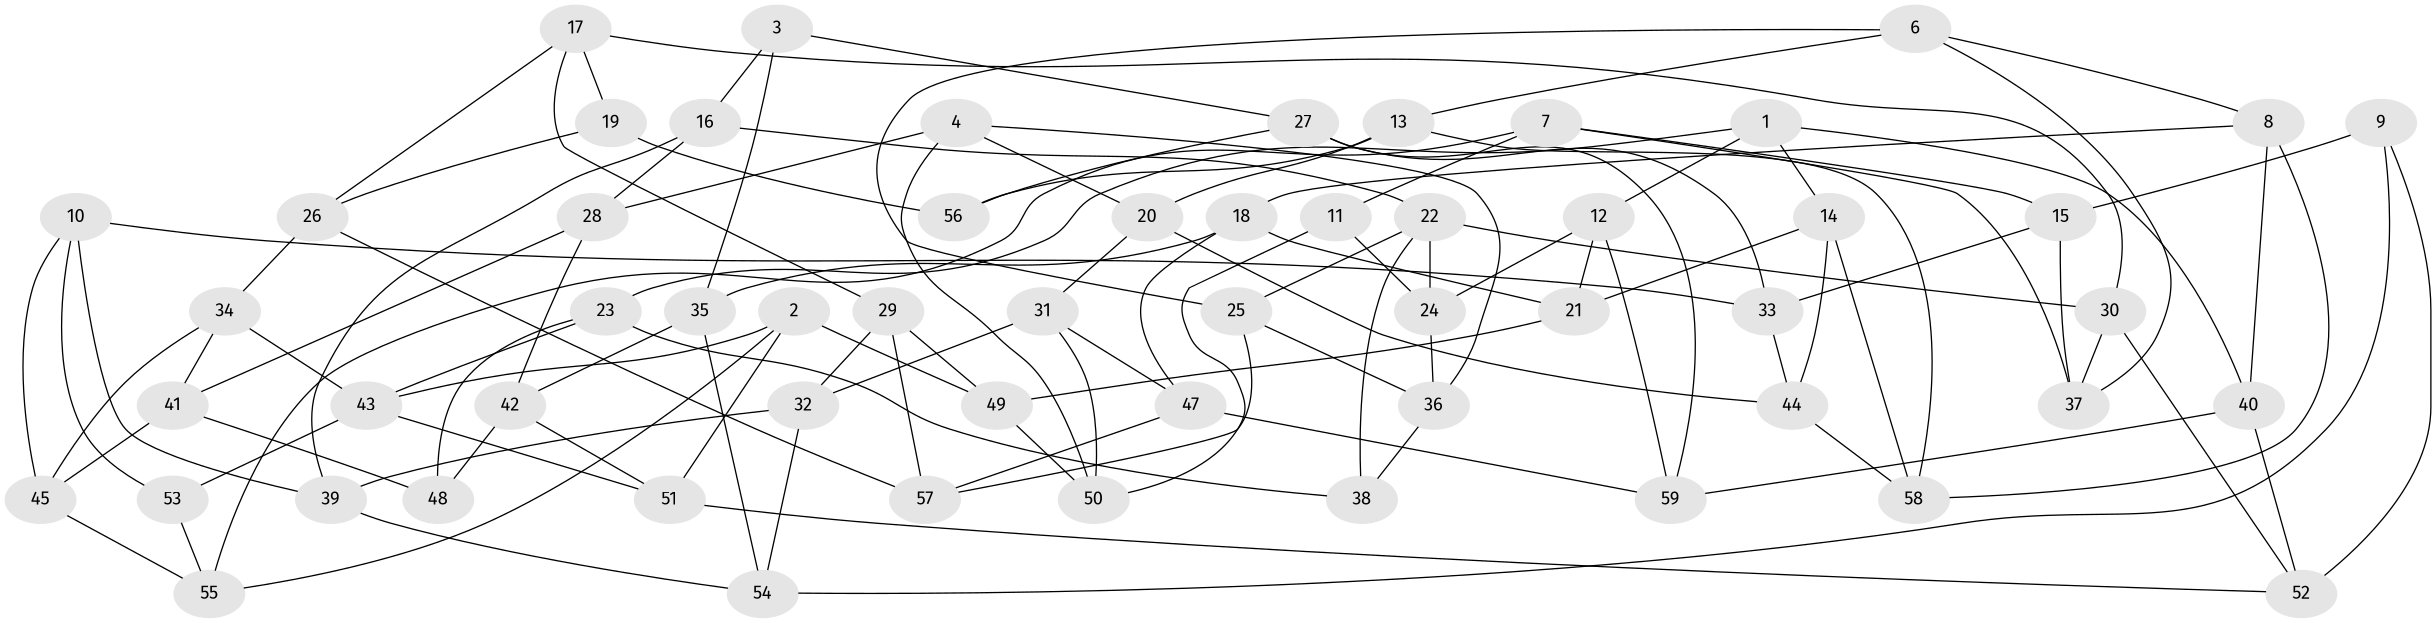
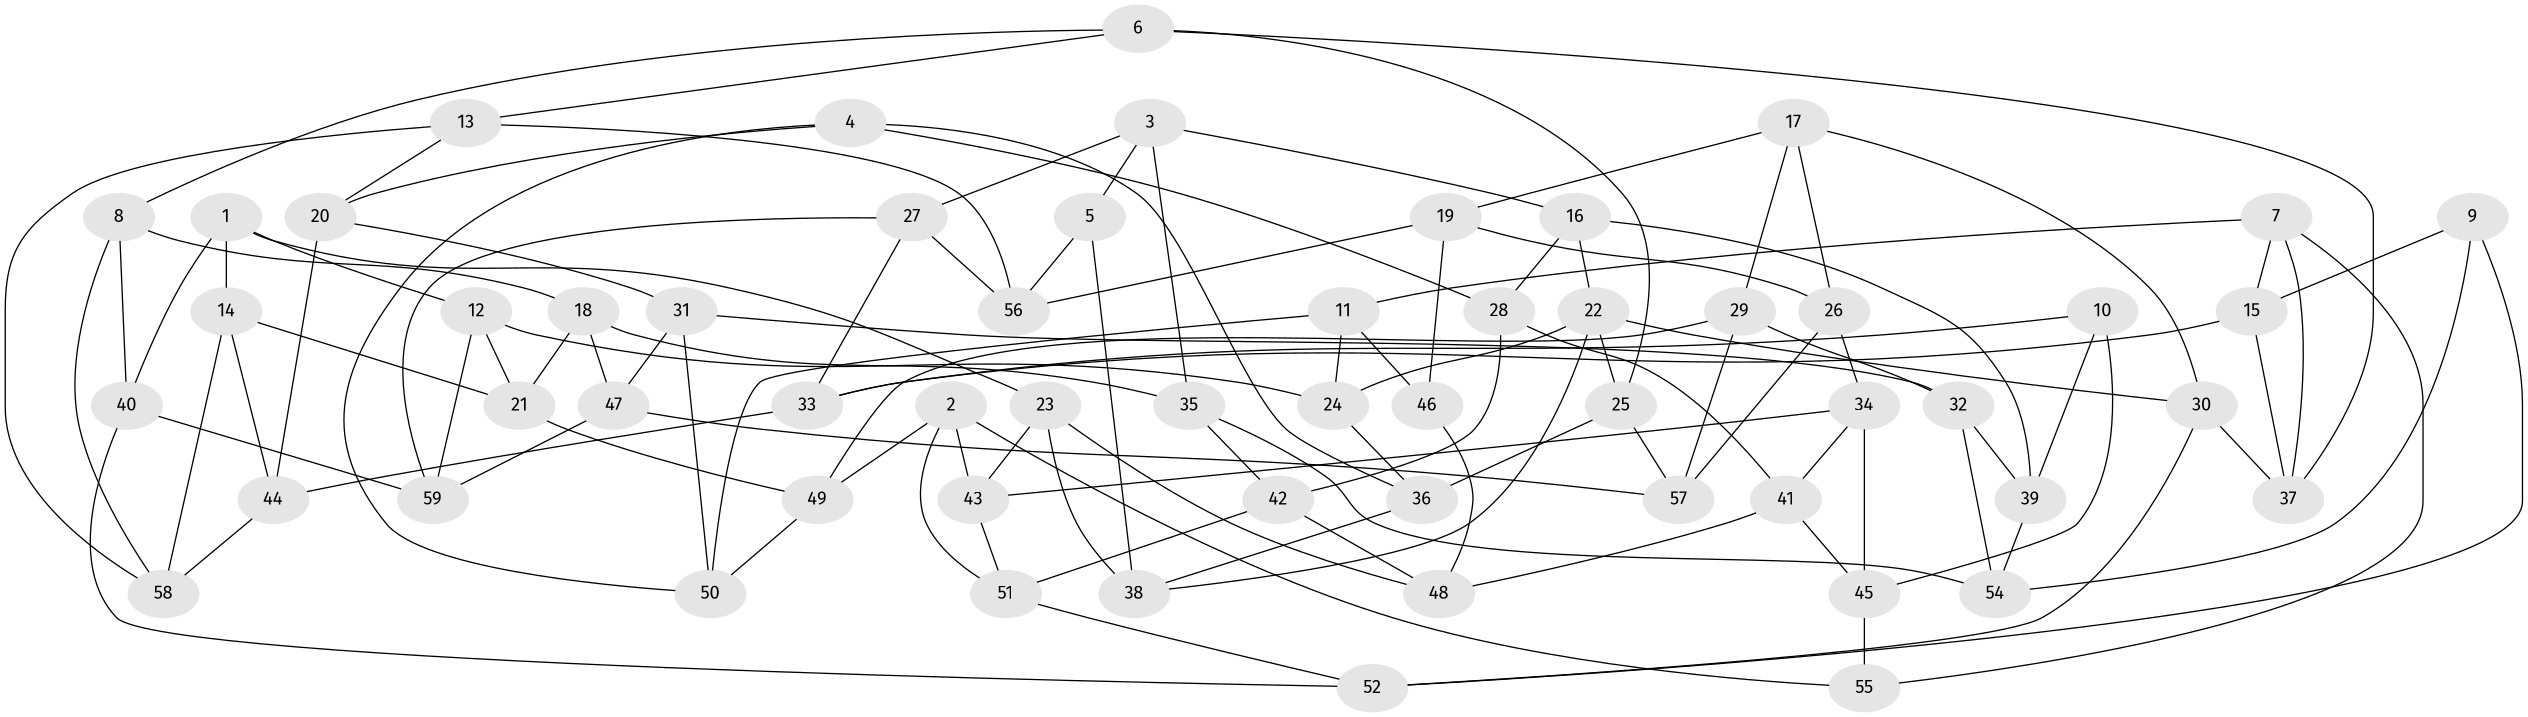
none -> (1090, 217)
none -> (1427, 406)
(173, 500) -> none
